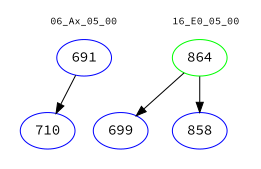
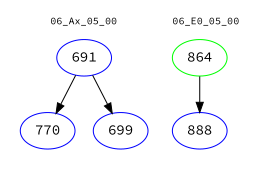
(206, 22) -> (206, 22)
(171, 85) -> (100, 90)
(48, 131) -> (48, 131)
(200, 131) -> (200, 131)
